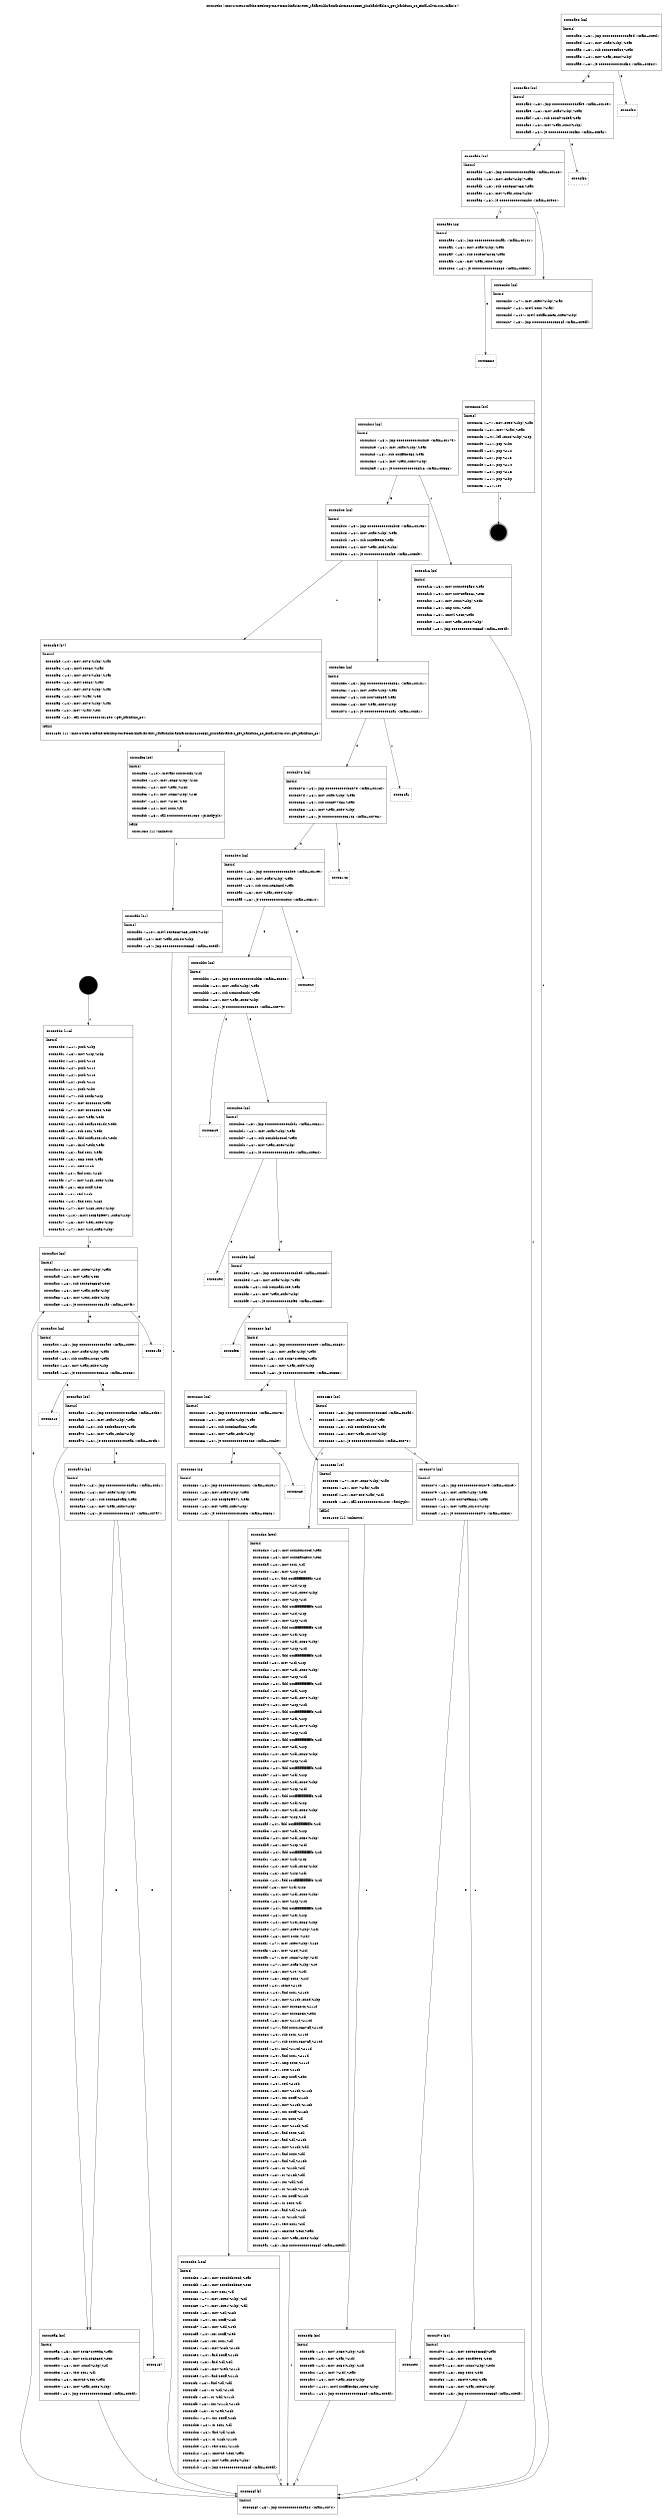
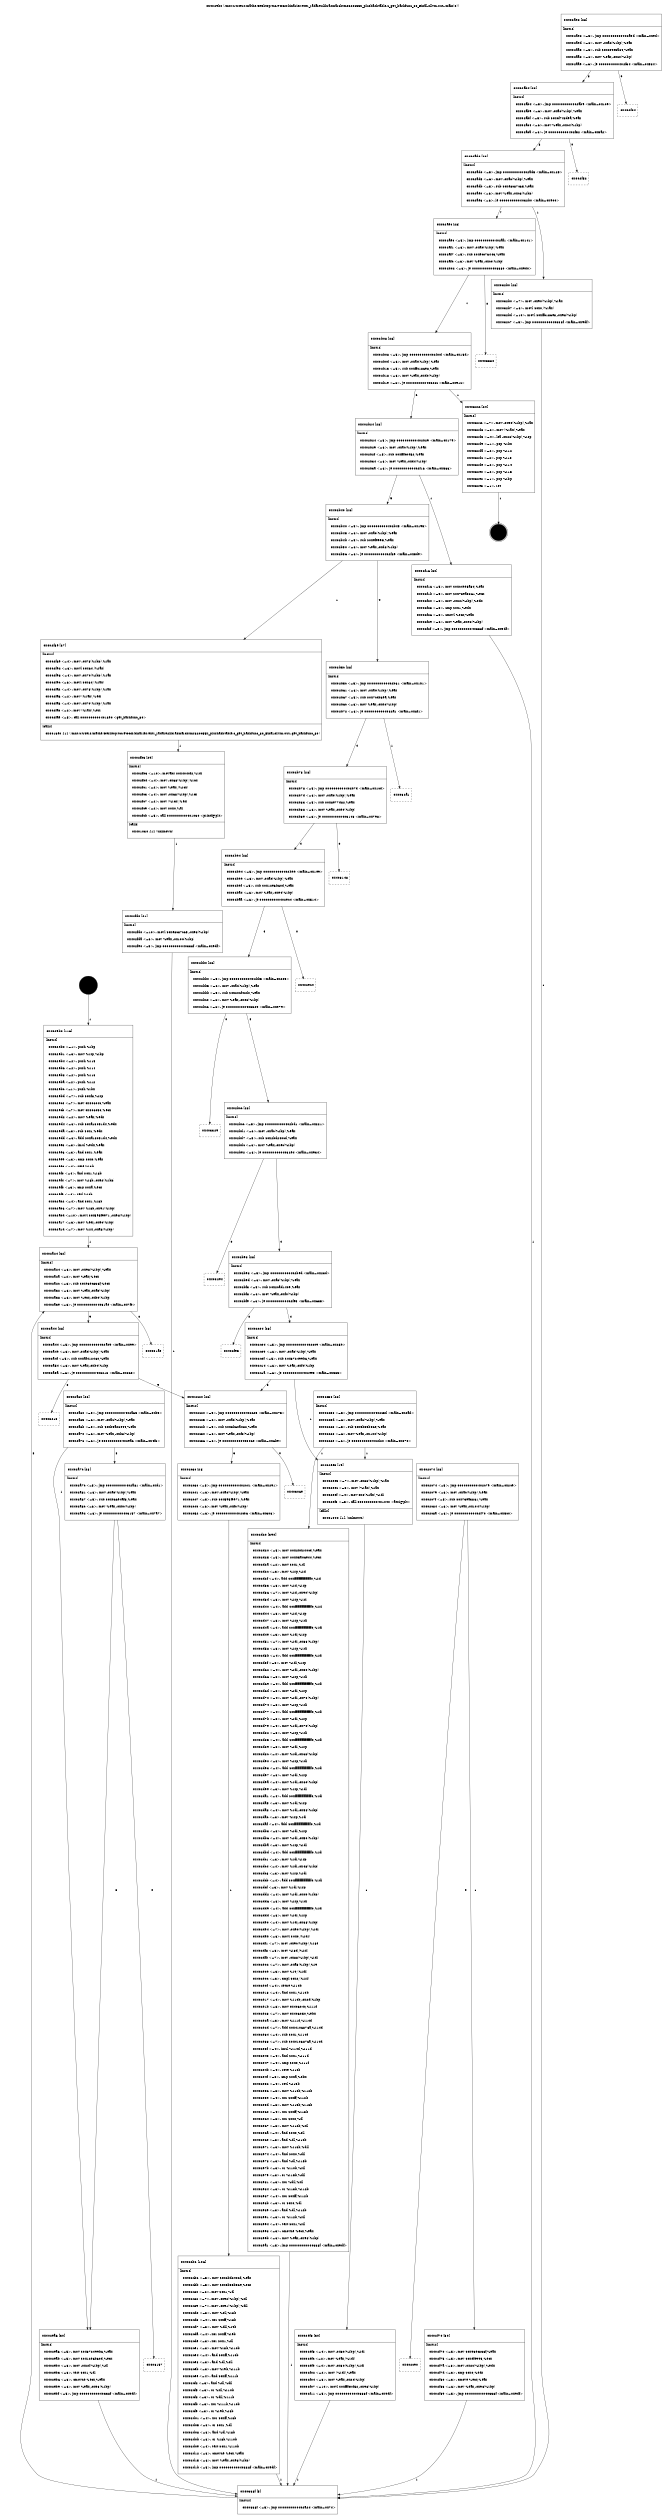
none -> (420, 361)
(101, 1384) -> (160, 1388)
(415, 1455) -> (365, 1452)
